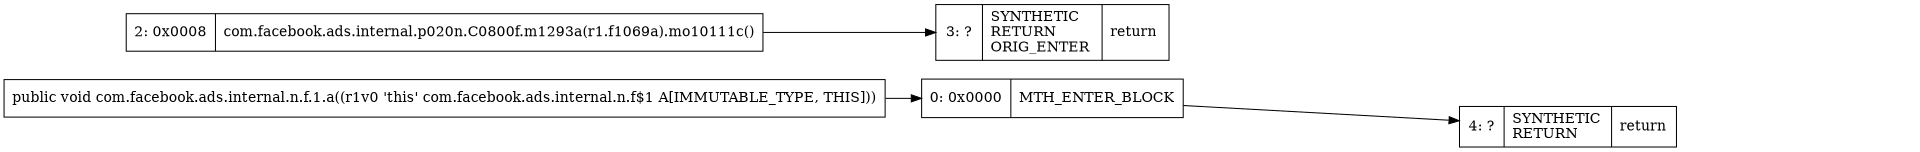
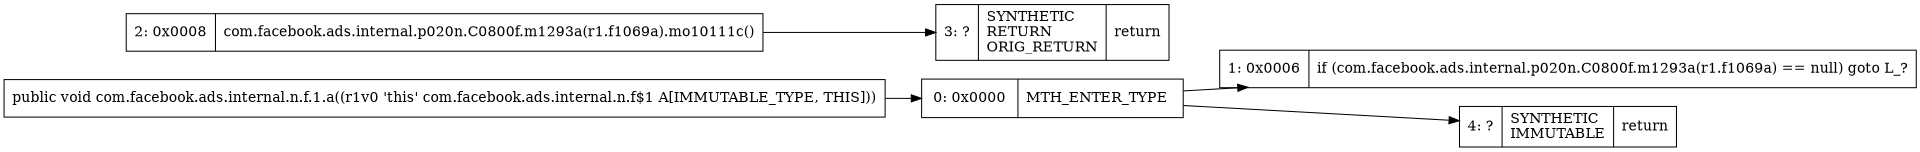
(1040, 47) -> (1042, 47)
none -> (1568, 69)
(1097, 98) -> (1097, 98)
(1545, 134) -> (1558, 134)
